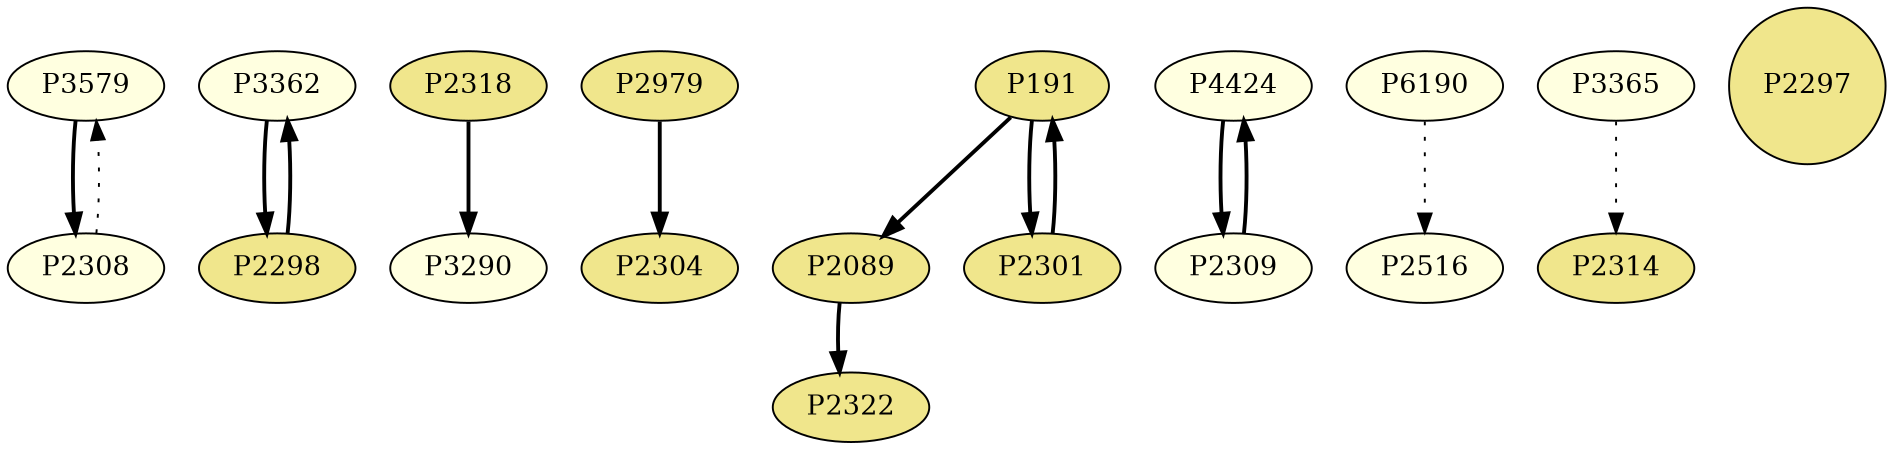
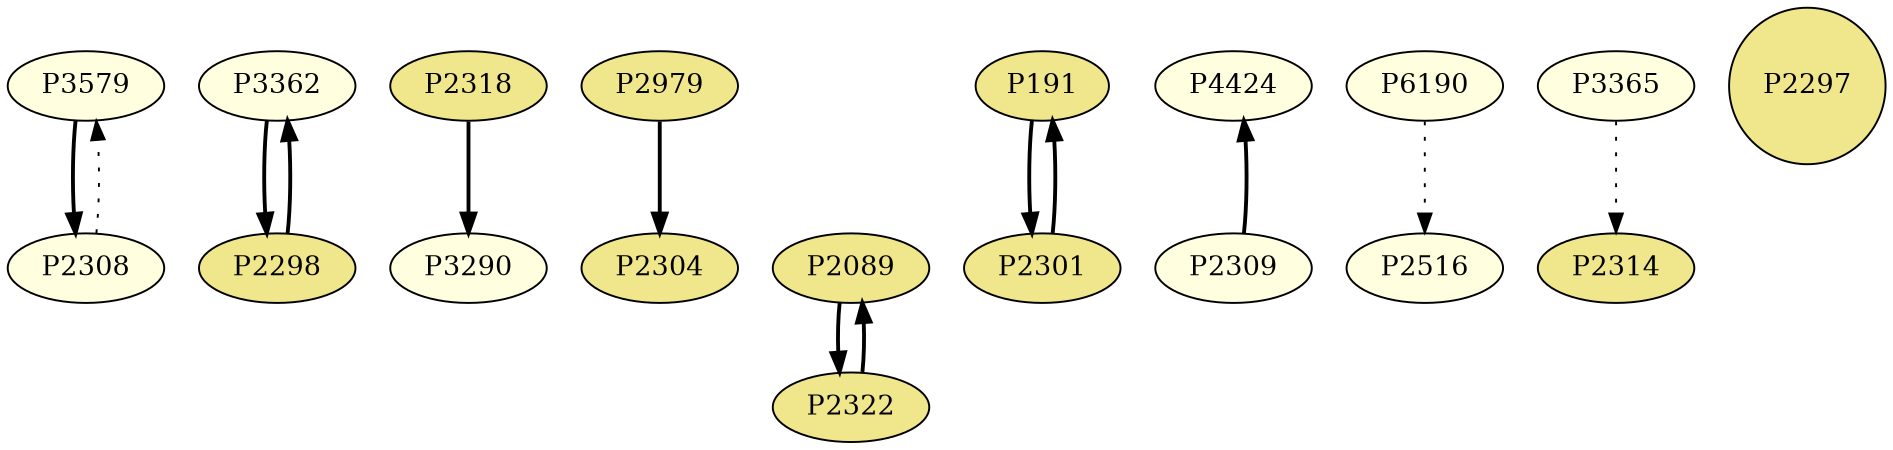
(1221, 167) -> none
(954, 170) -> (864, 347)
